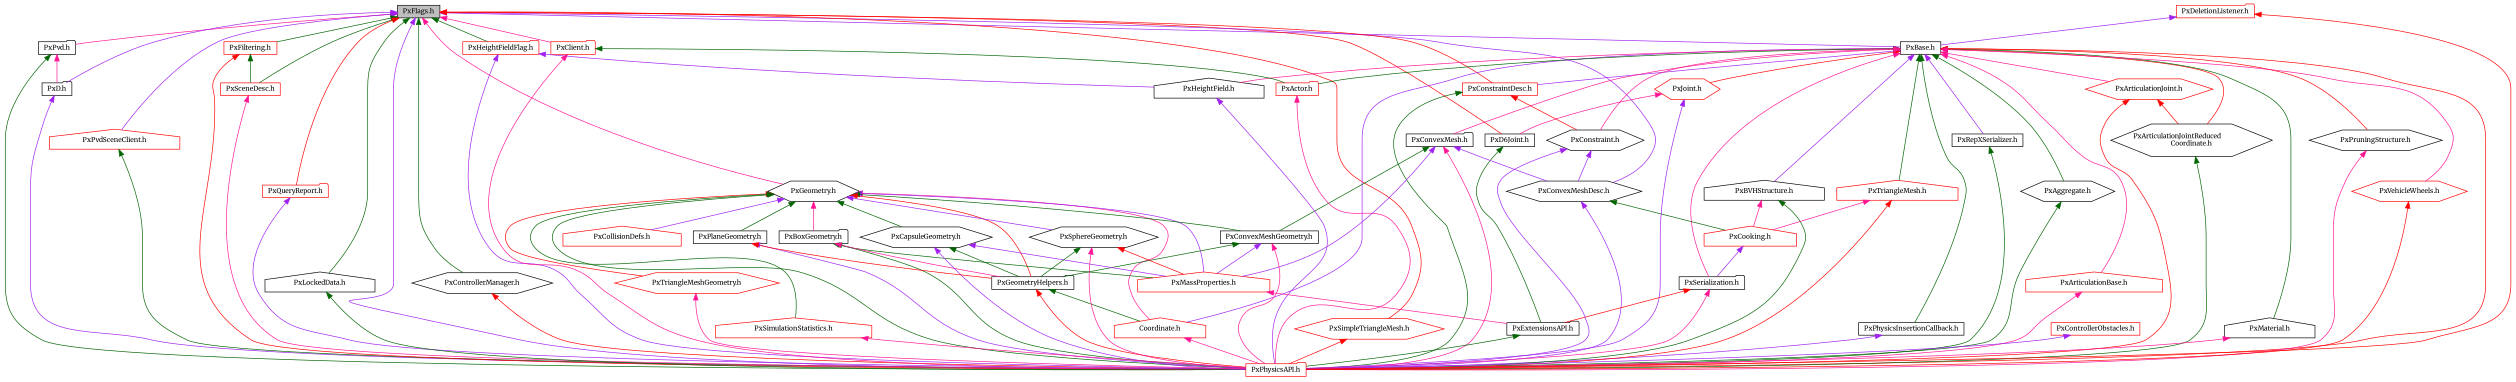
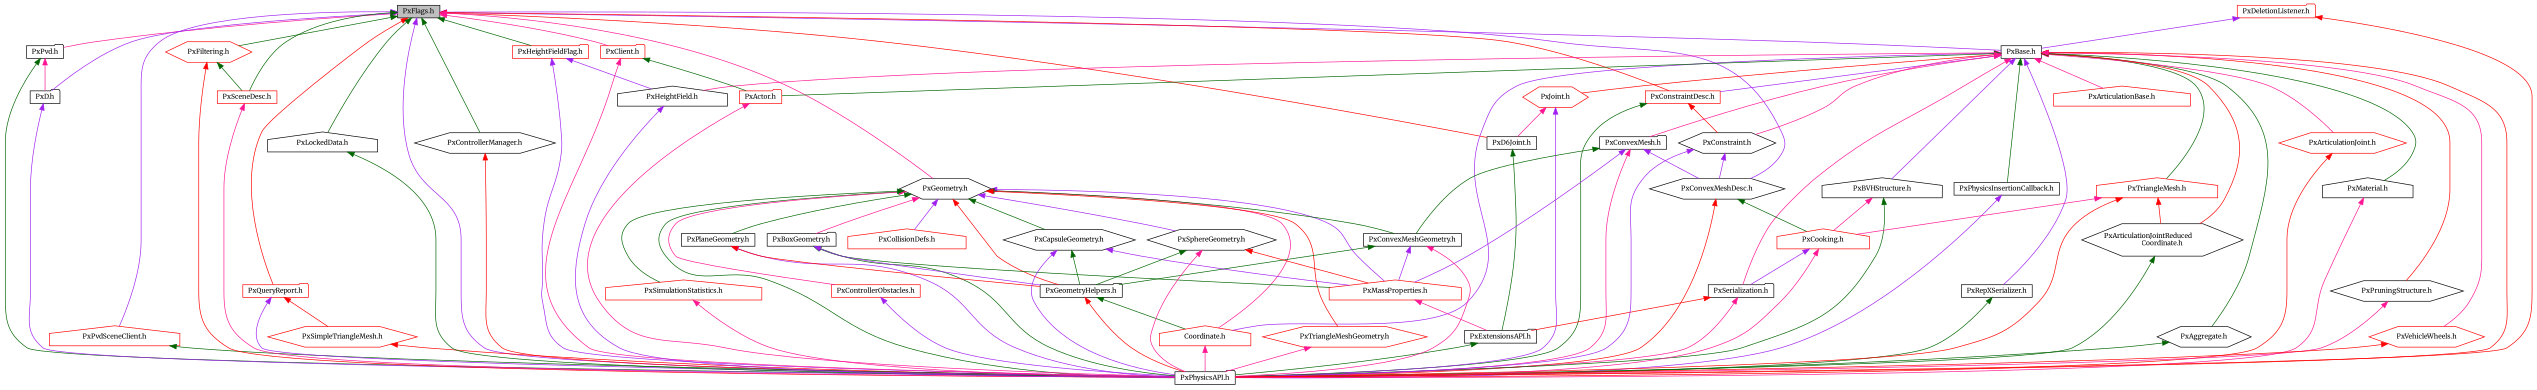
(1064, 33) -> (309, 314)
(250, 48) -> (209, 52)
(2170, 114) -> (2160, 214)
none -> (679, 222)
(920, 262) -> (963, 275)
(1606, 341) -> (1620, 355)
(1699, 363) -> (1699, 351)
(1276, 370) -> (1205, 378)
